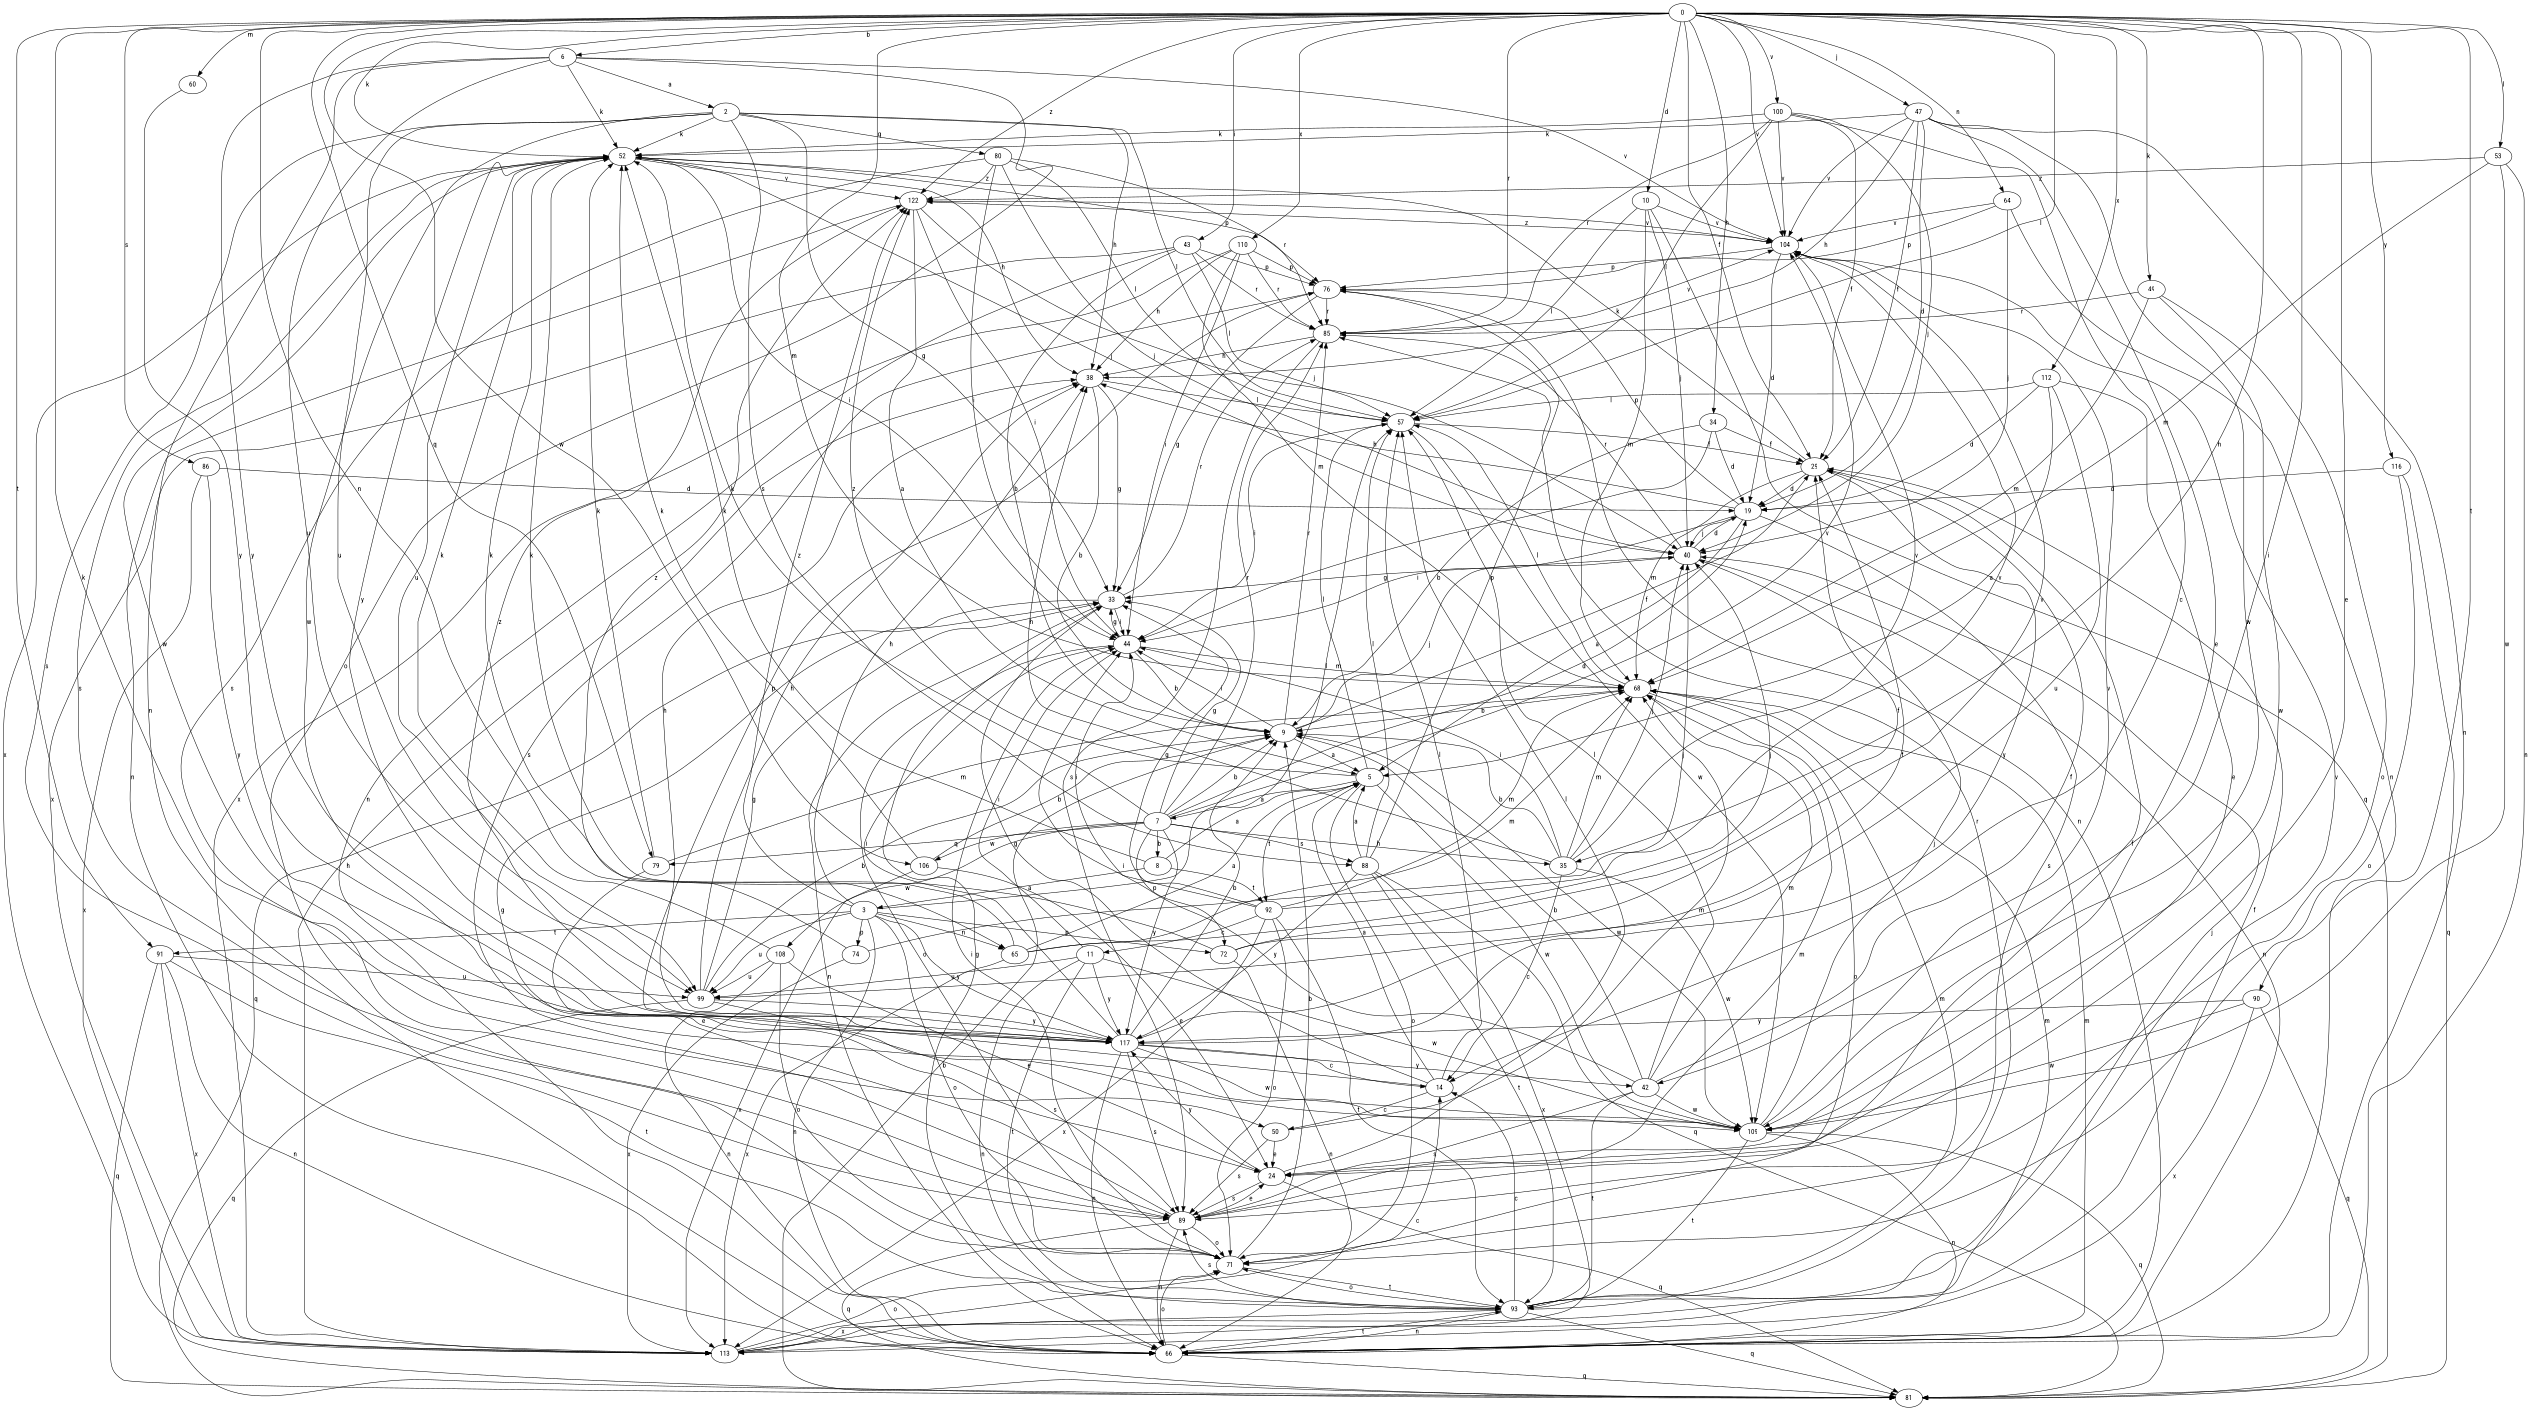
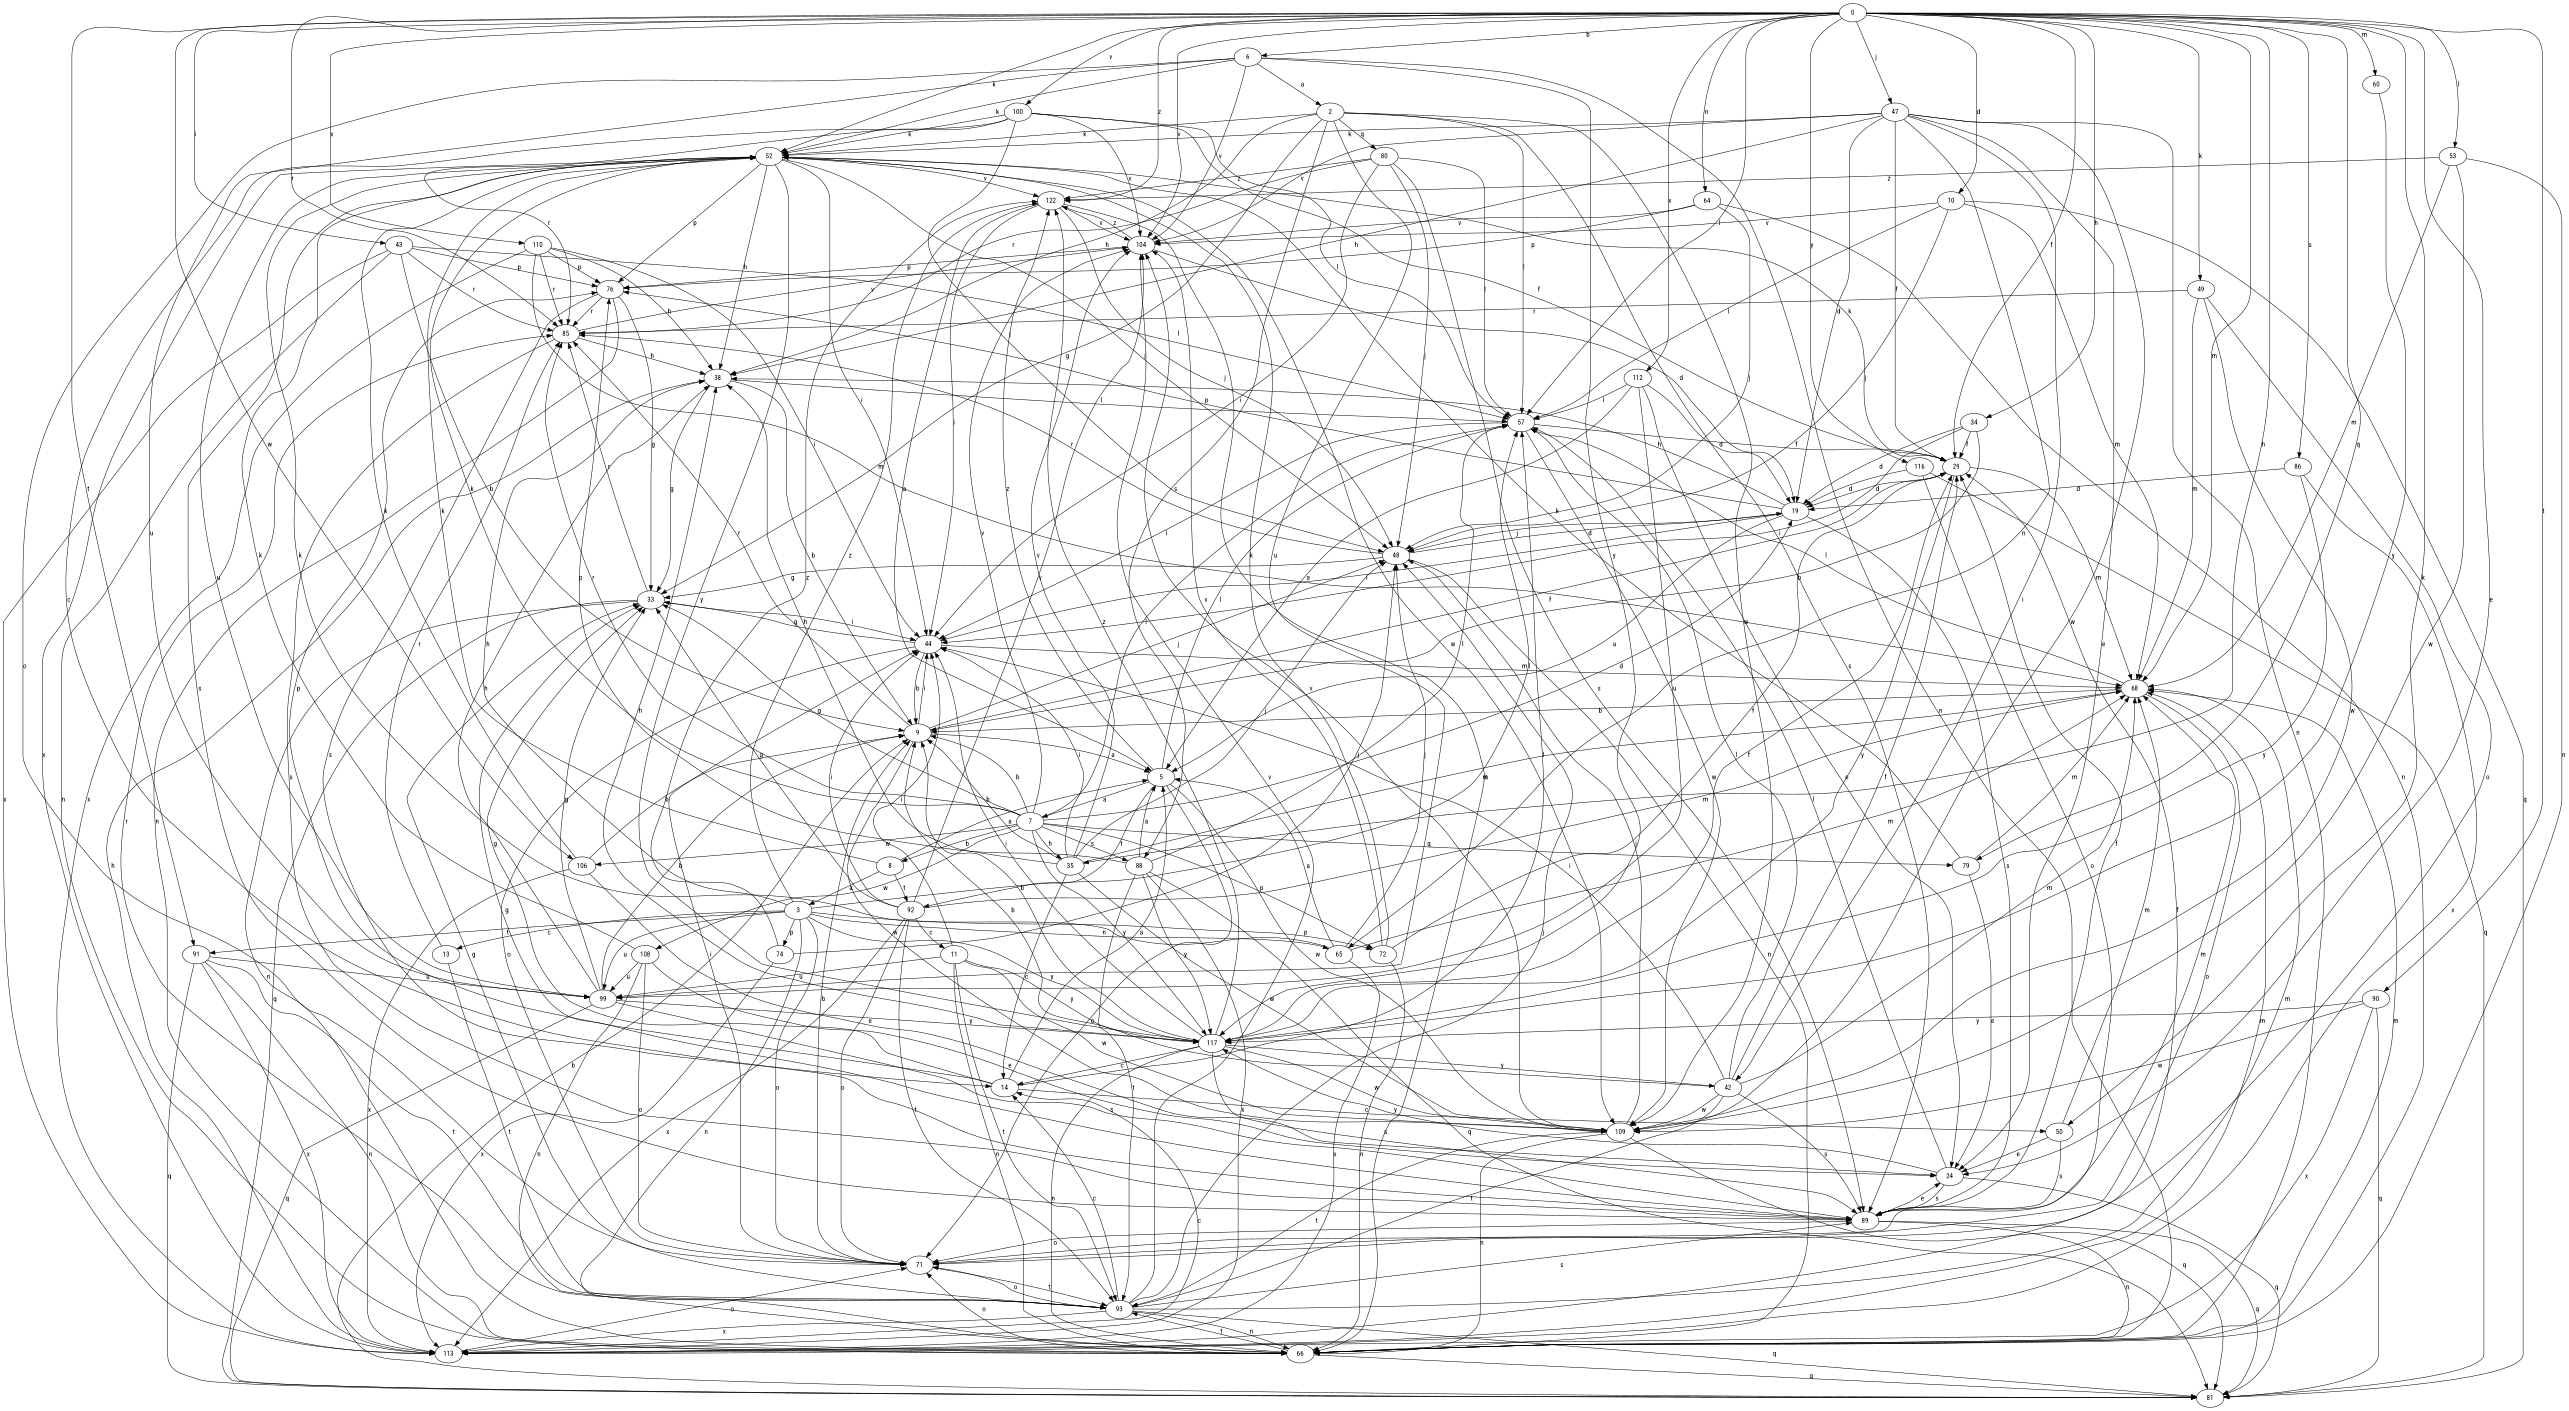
(291, 31) -> (1869, 602)
(2302, 374) -> (2022, 592)
none -> (1211, 556)
(1687, 556) -> (1396, 556)
none -> (446, 955)
